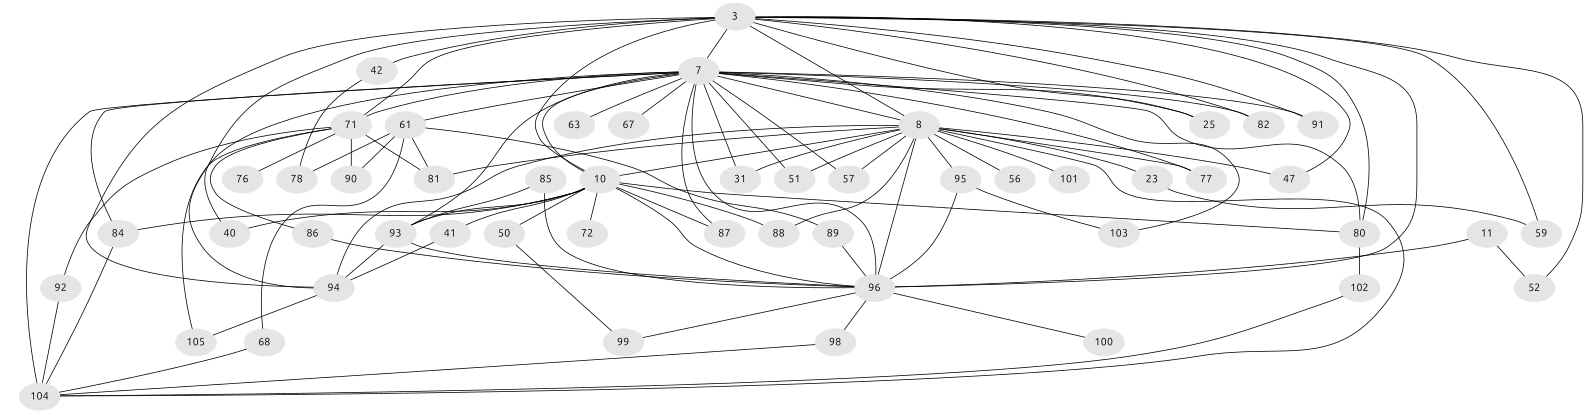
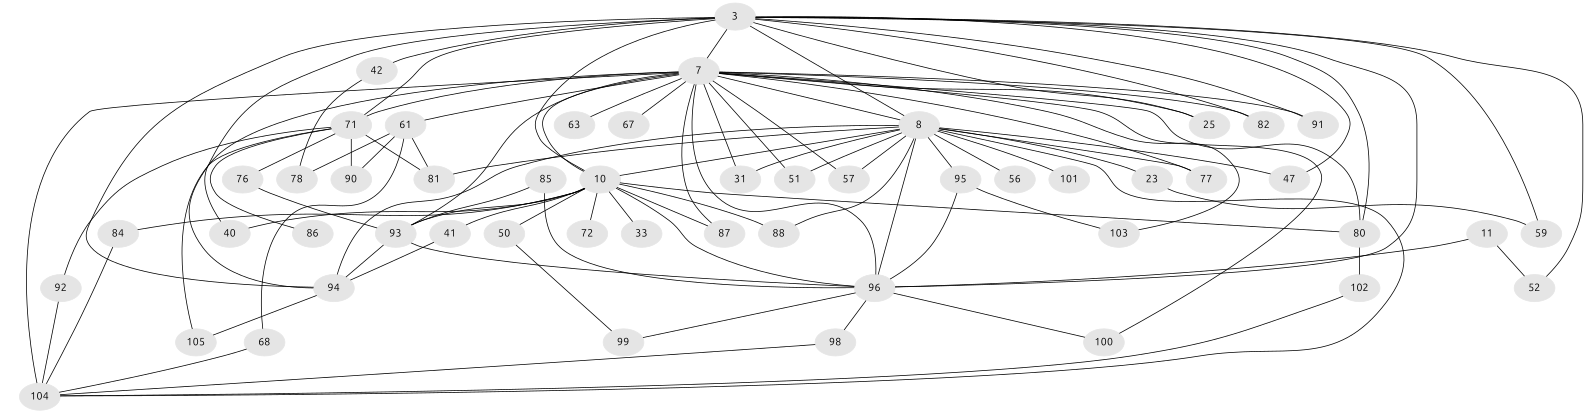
(333, 91) -> (1132, 130)
none -> (299, 204)
none -> (642, 234)
(833, 234) -> none
(592, 272) -> none
